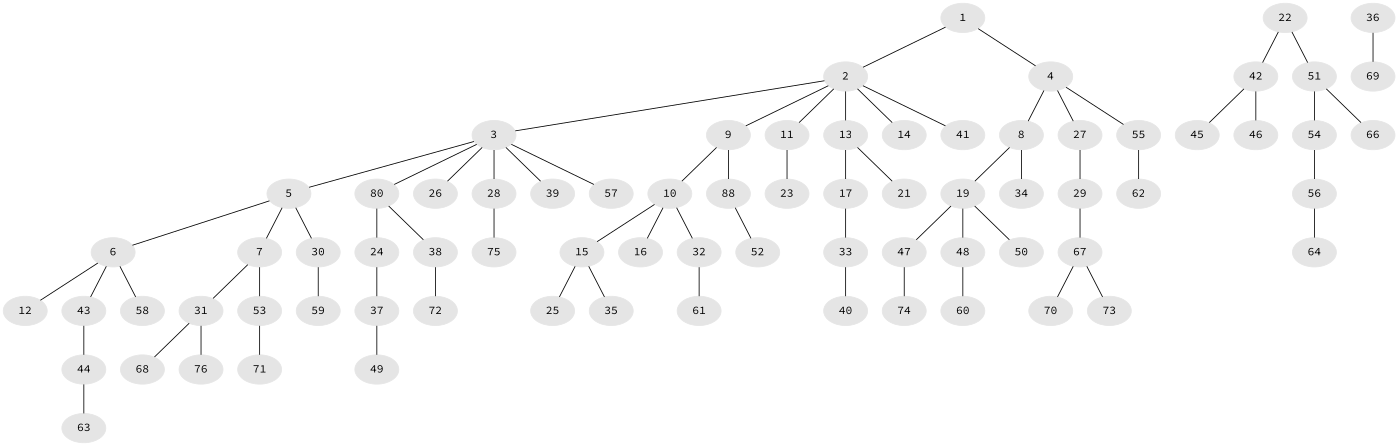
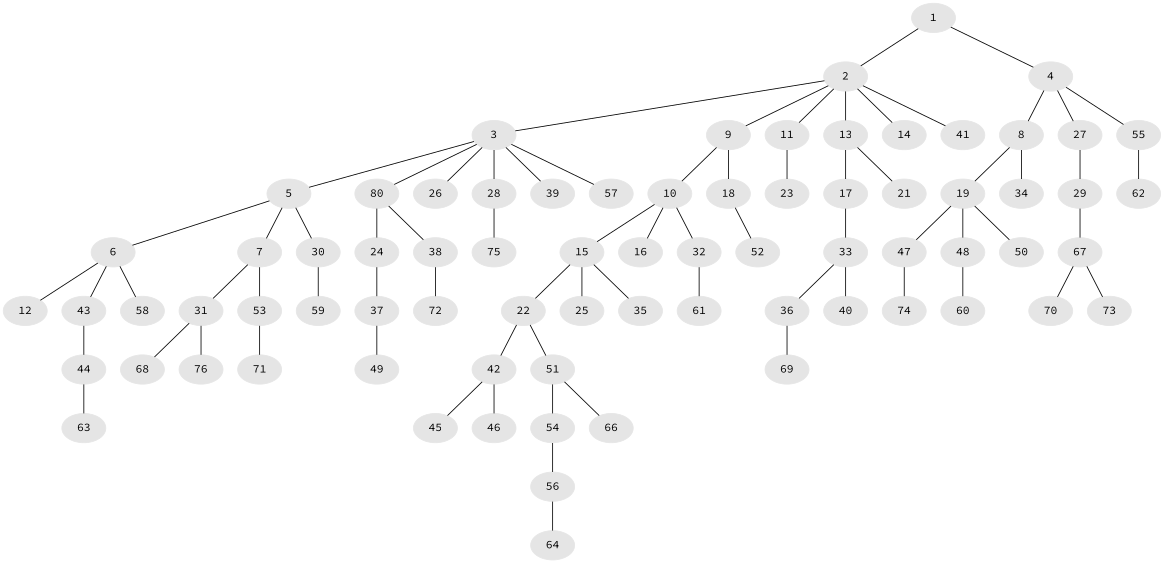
(728, 194) -> (728, 194)
none -> (553, 282)
none -> (816, 282)
